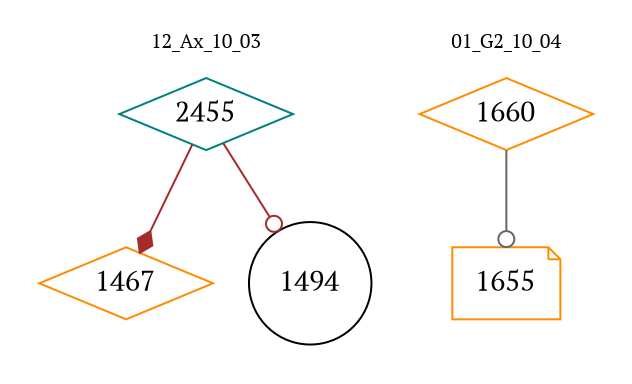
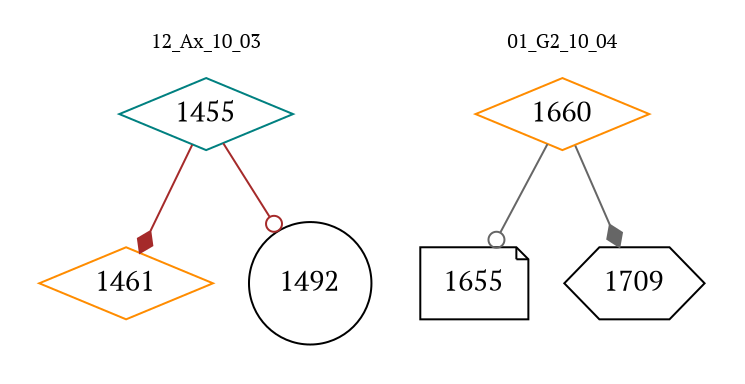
(206, 114) -> (206, 114)
(126, 283) -> (126, 283)
(310, 283) -> (310, 283)
(506, 283) -> (474, 283)
none -> (634, 283)
